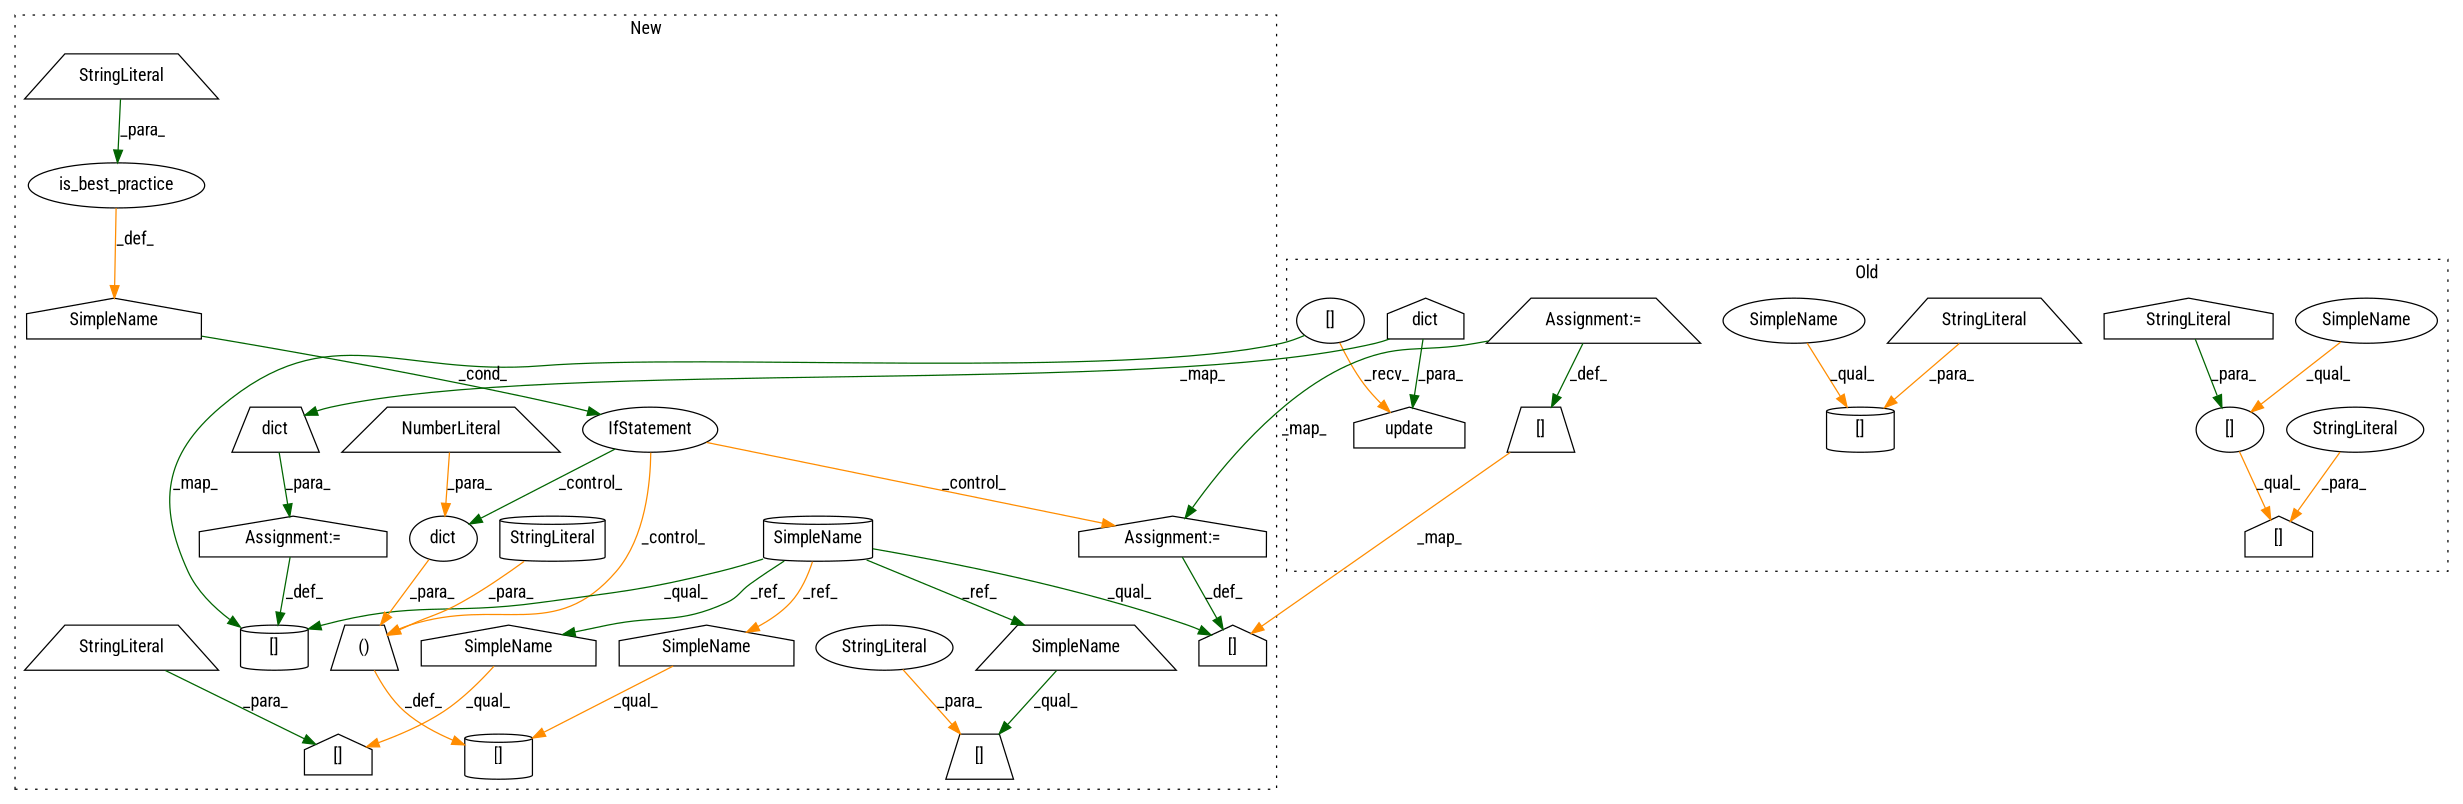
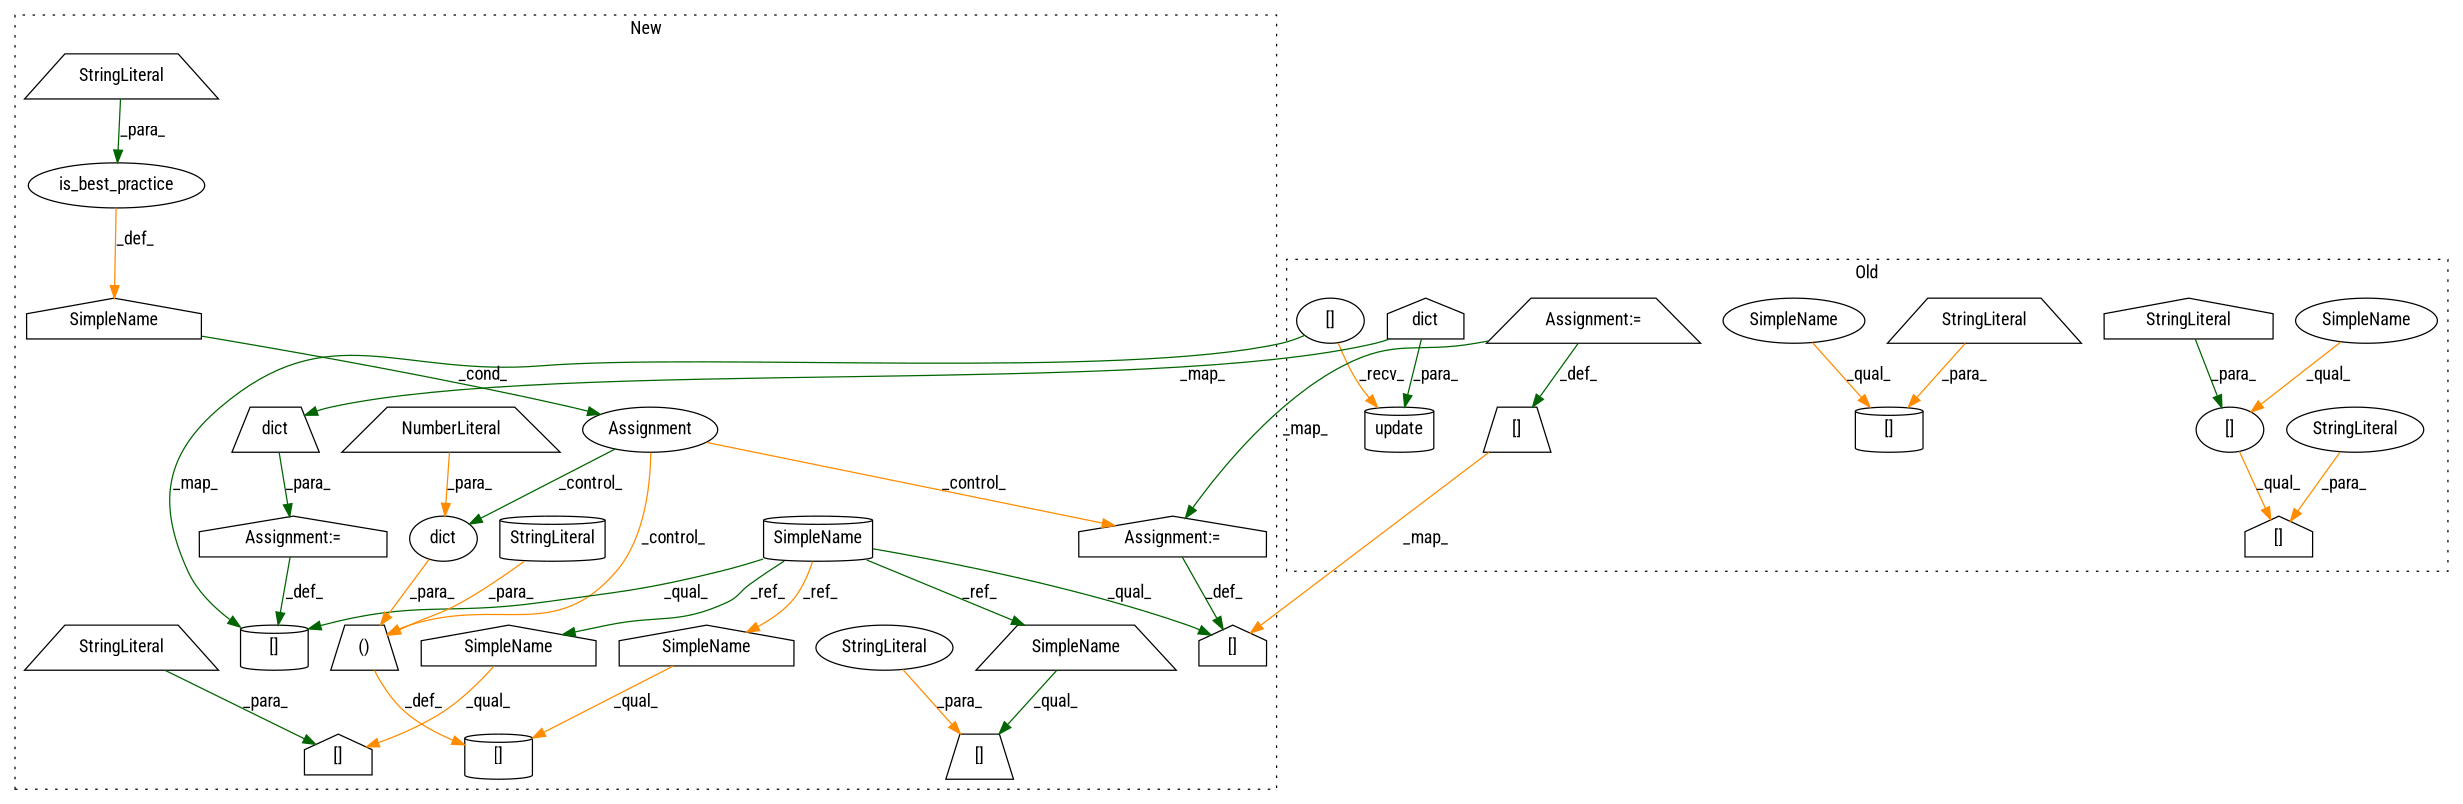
(650, 430) -> (650, 430)
(1409, 430) -> (1399, 430)
